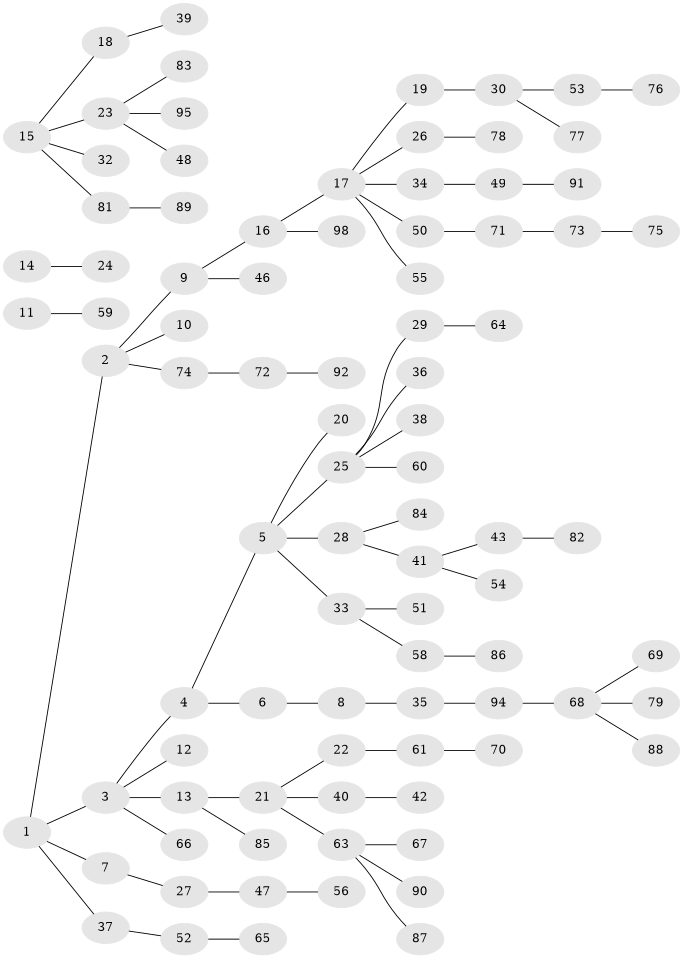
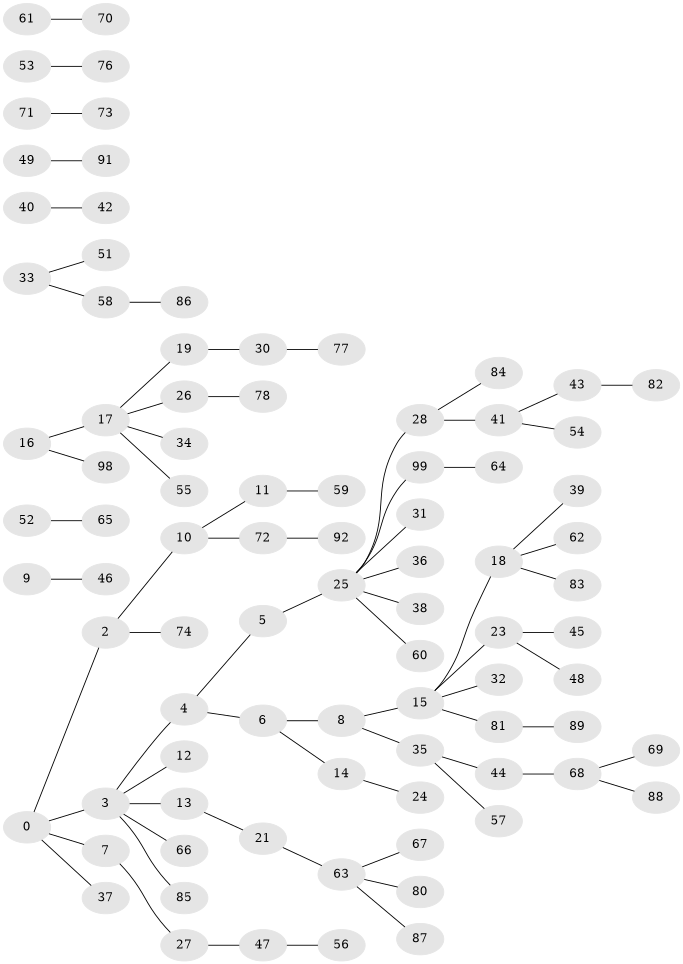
(145, 90) -> (538, 574)
(538, 90) -> none
(184, 114) -> (577, 632)
(460, 184) -> none
(420, 232) -> none
(656, 232) -> none
(224, 255) -> none
(145, 320) -> none
(420, 326) -> (420, 467)
(224, 373) -> (224, 538)
(342, 420) -> none
none -> (224, 515)
none -> (420, 515)
(302, 538) -> (381, 503)
none -> (577, 538)
(302, 574) -> none
(499, 703) -> (499, 774)
(656, 703) -> none
none -> (381, 712)
none -> (302, 747)
(342, 750) -> none
(302, 798) -> none
(224, 821) -> (145, 851)
none -> (499, 821)
(27, 833) -> (27, 827)
(420, 892) -> (420, 892)
(145, 933) -> none
